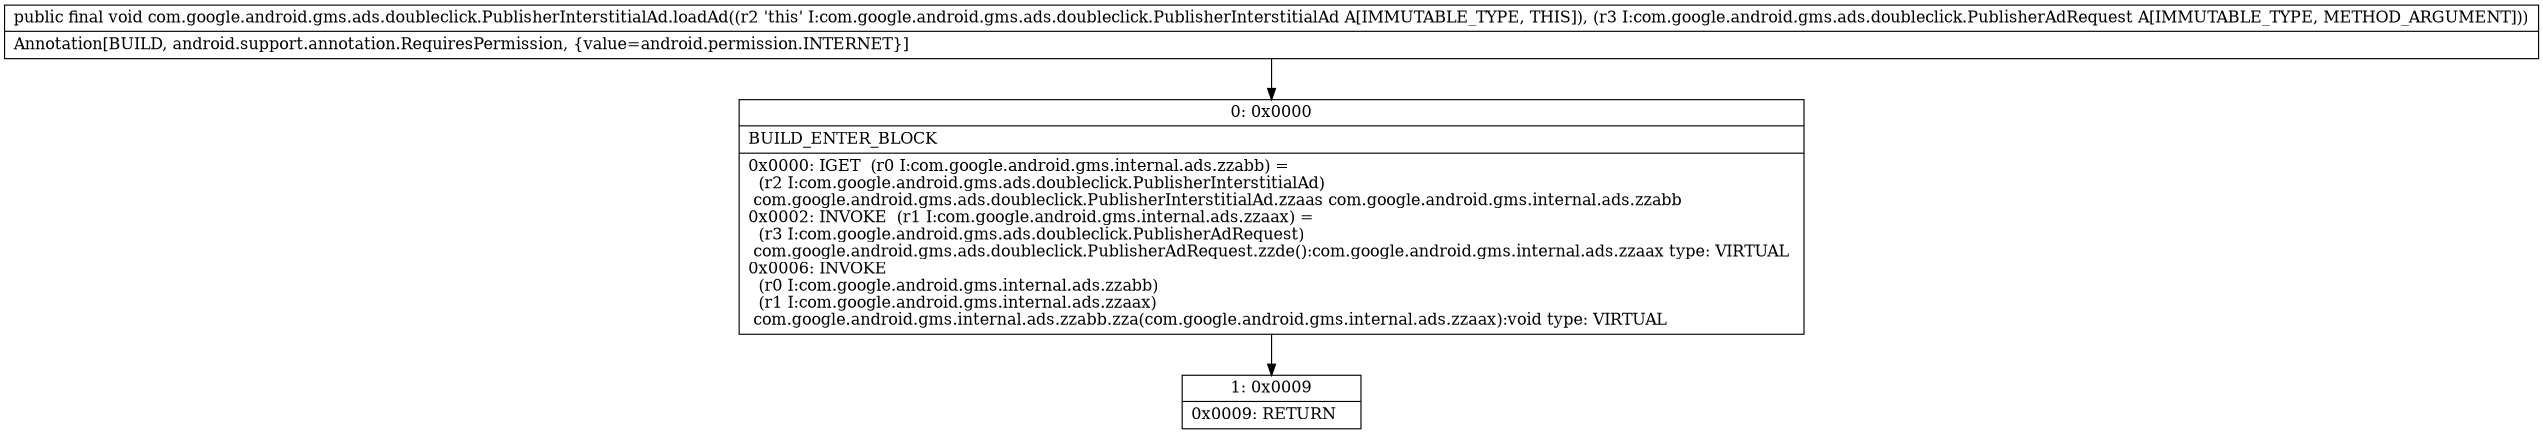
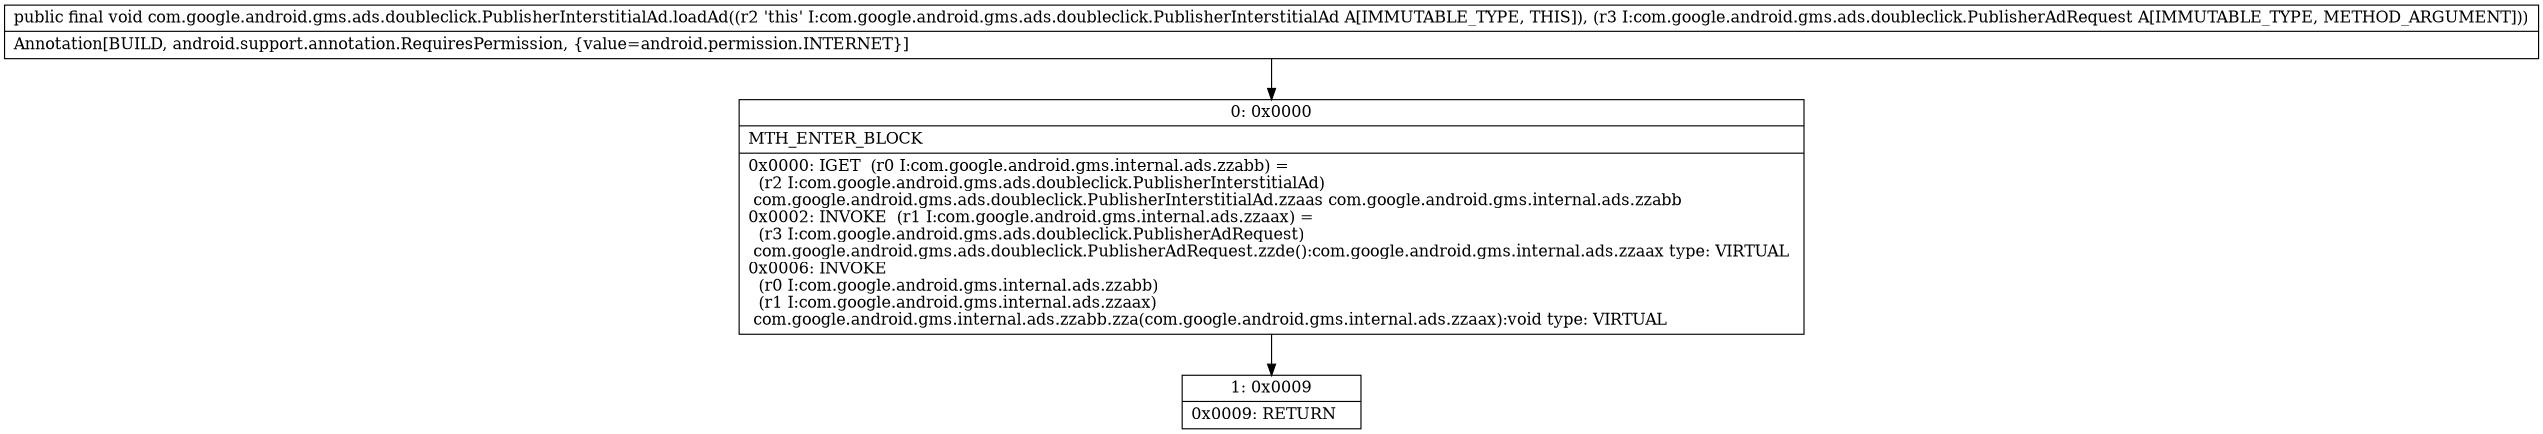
(843, 139) -> (836, 139)
